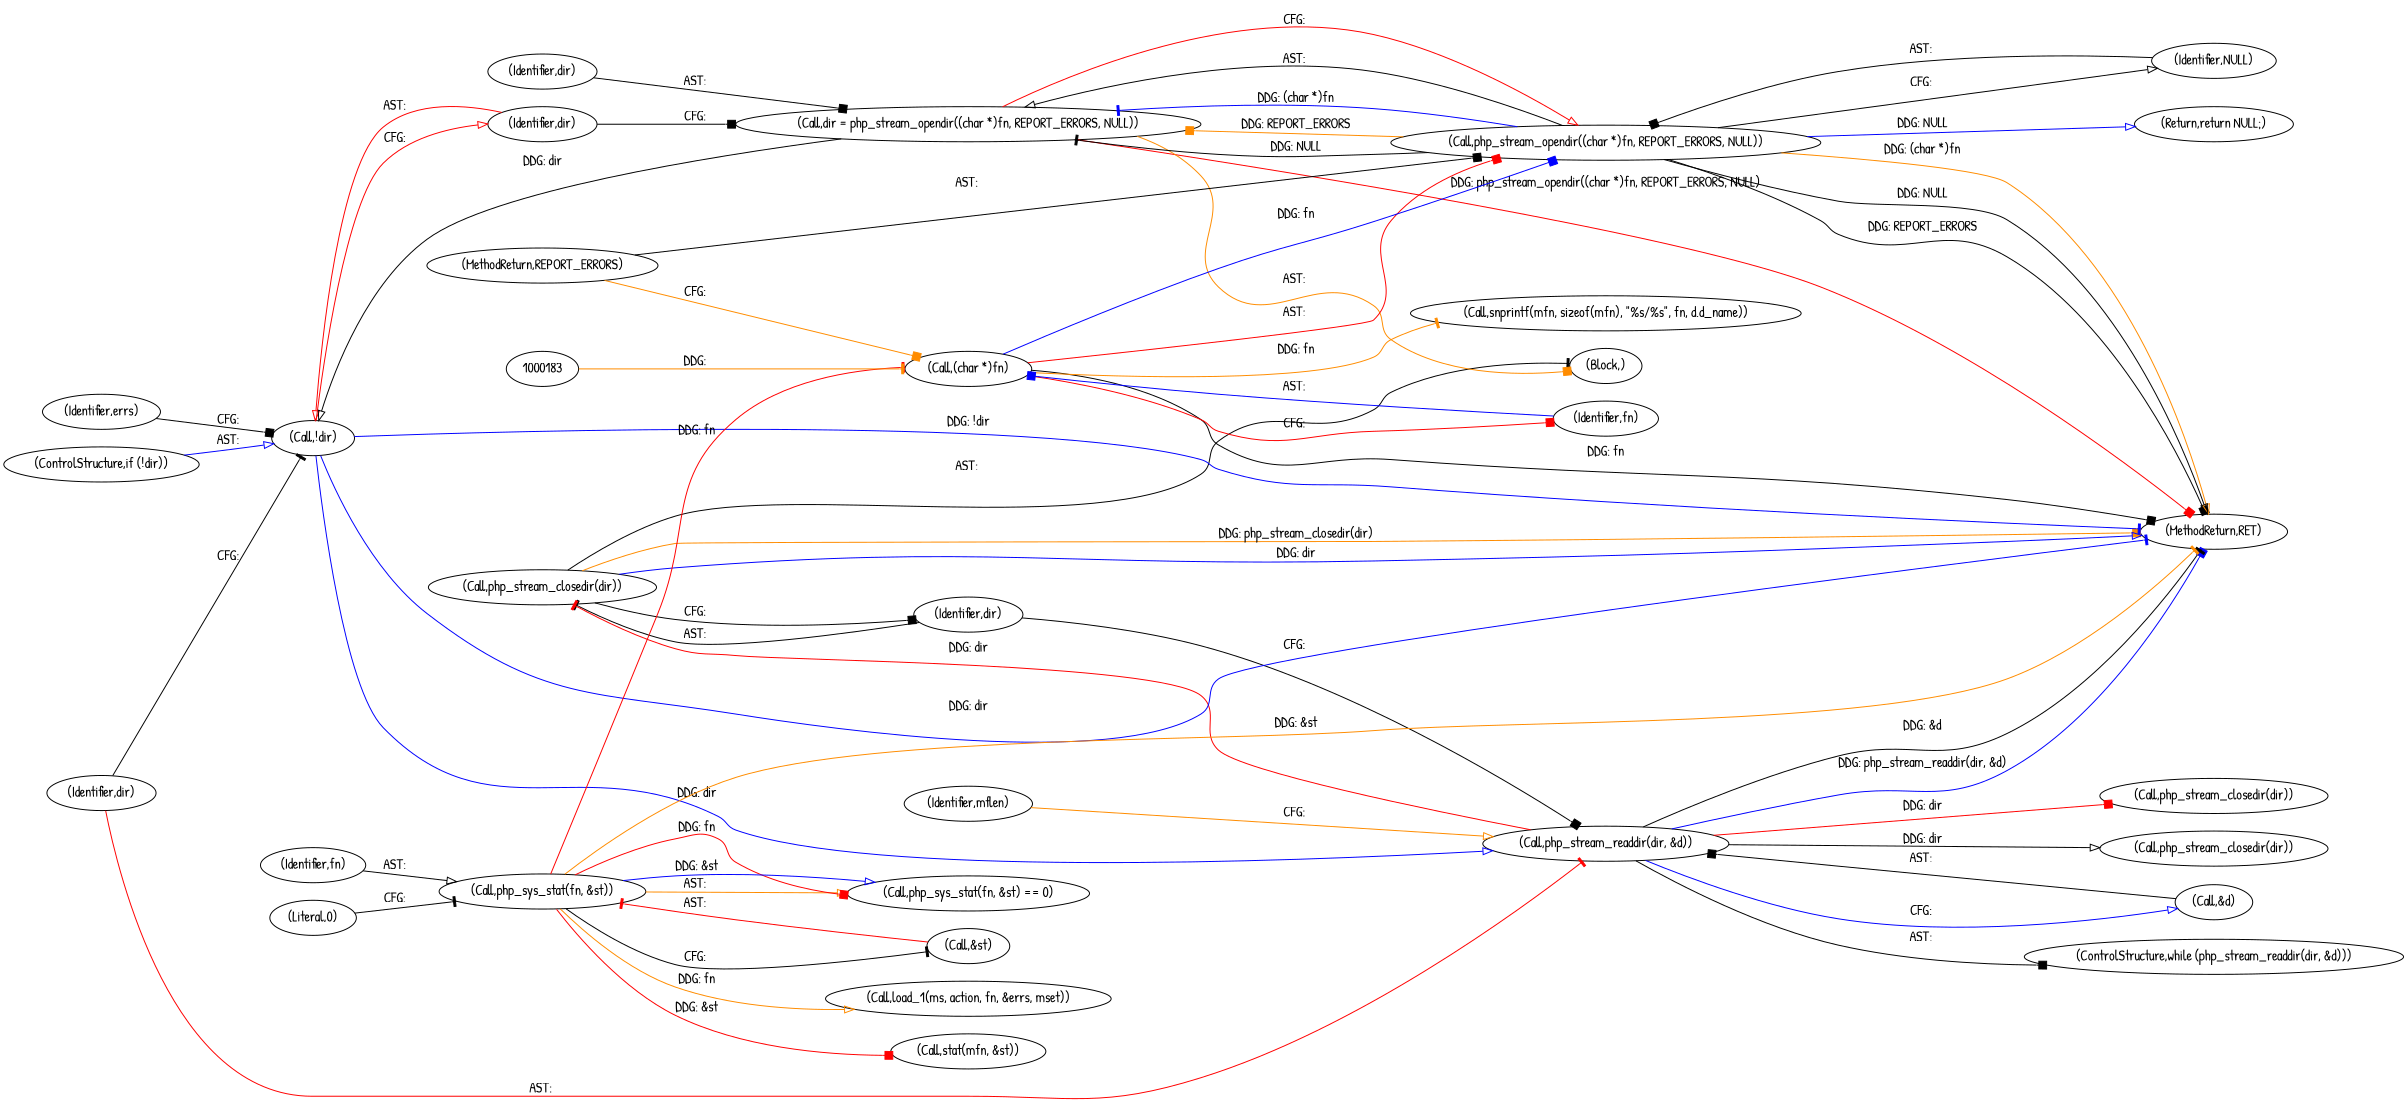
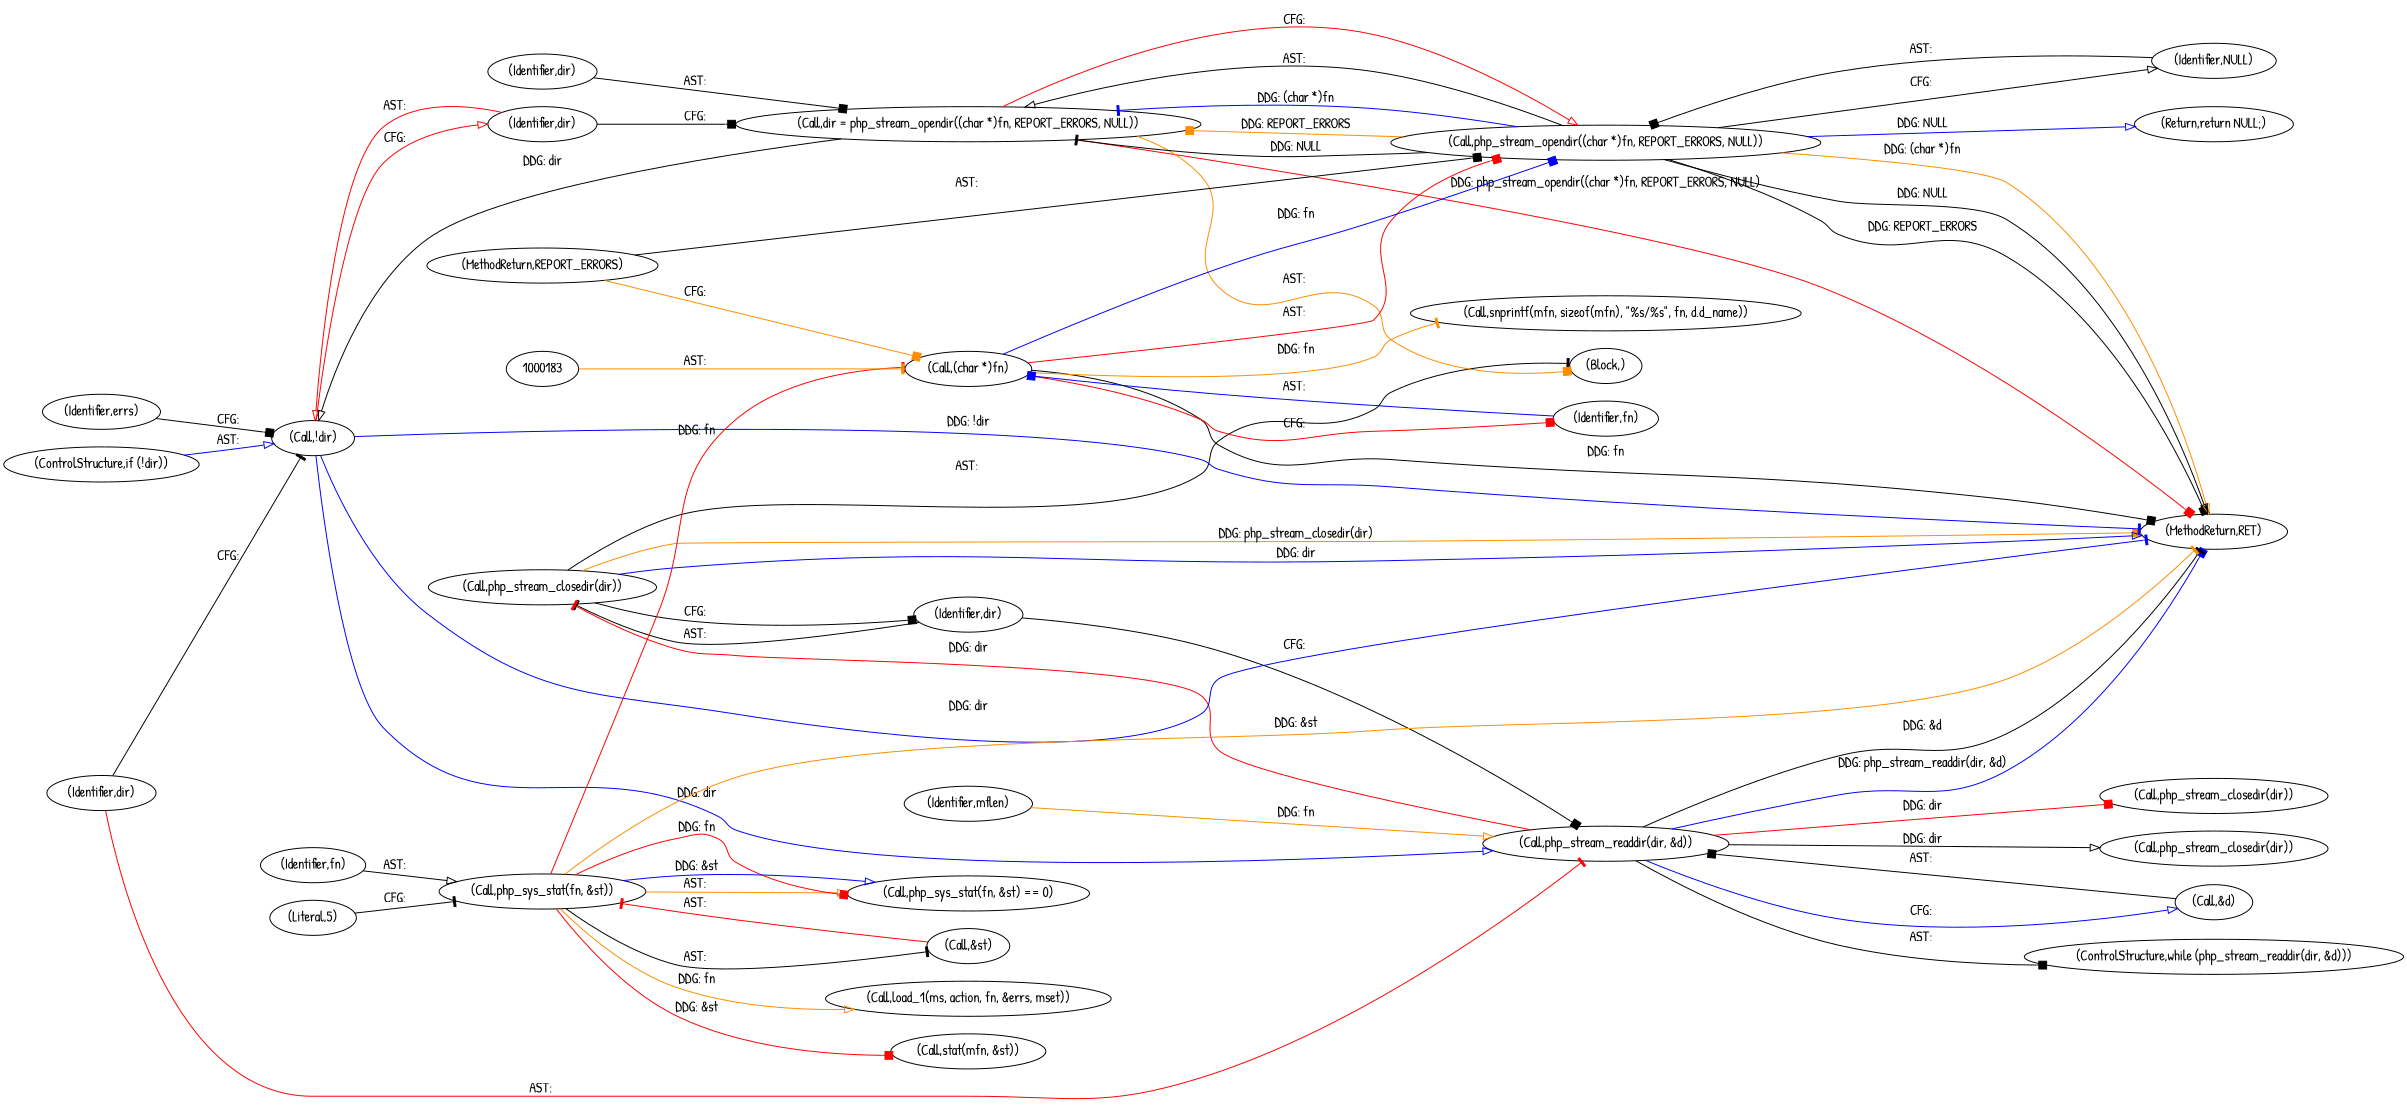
(697, 362) -> (697, 362)
(1296, 813) -> (1296, 813)
(313, 918) -> (313, 918)
(697, 957) -> (697, 957)
